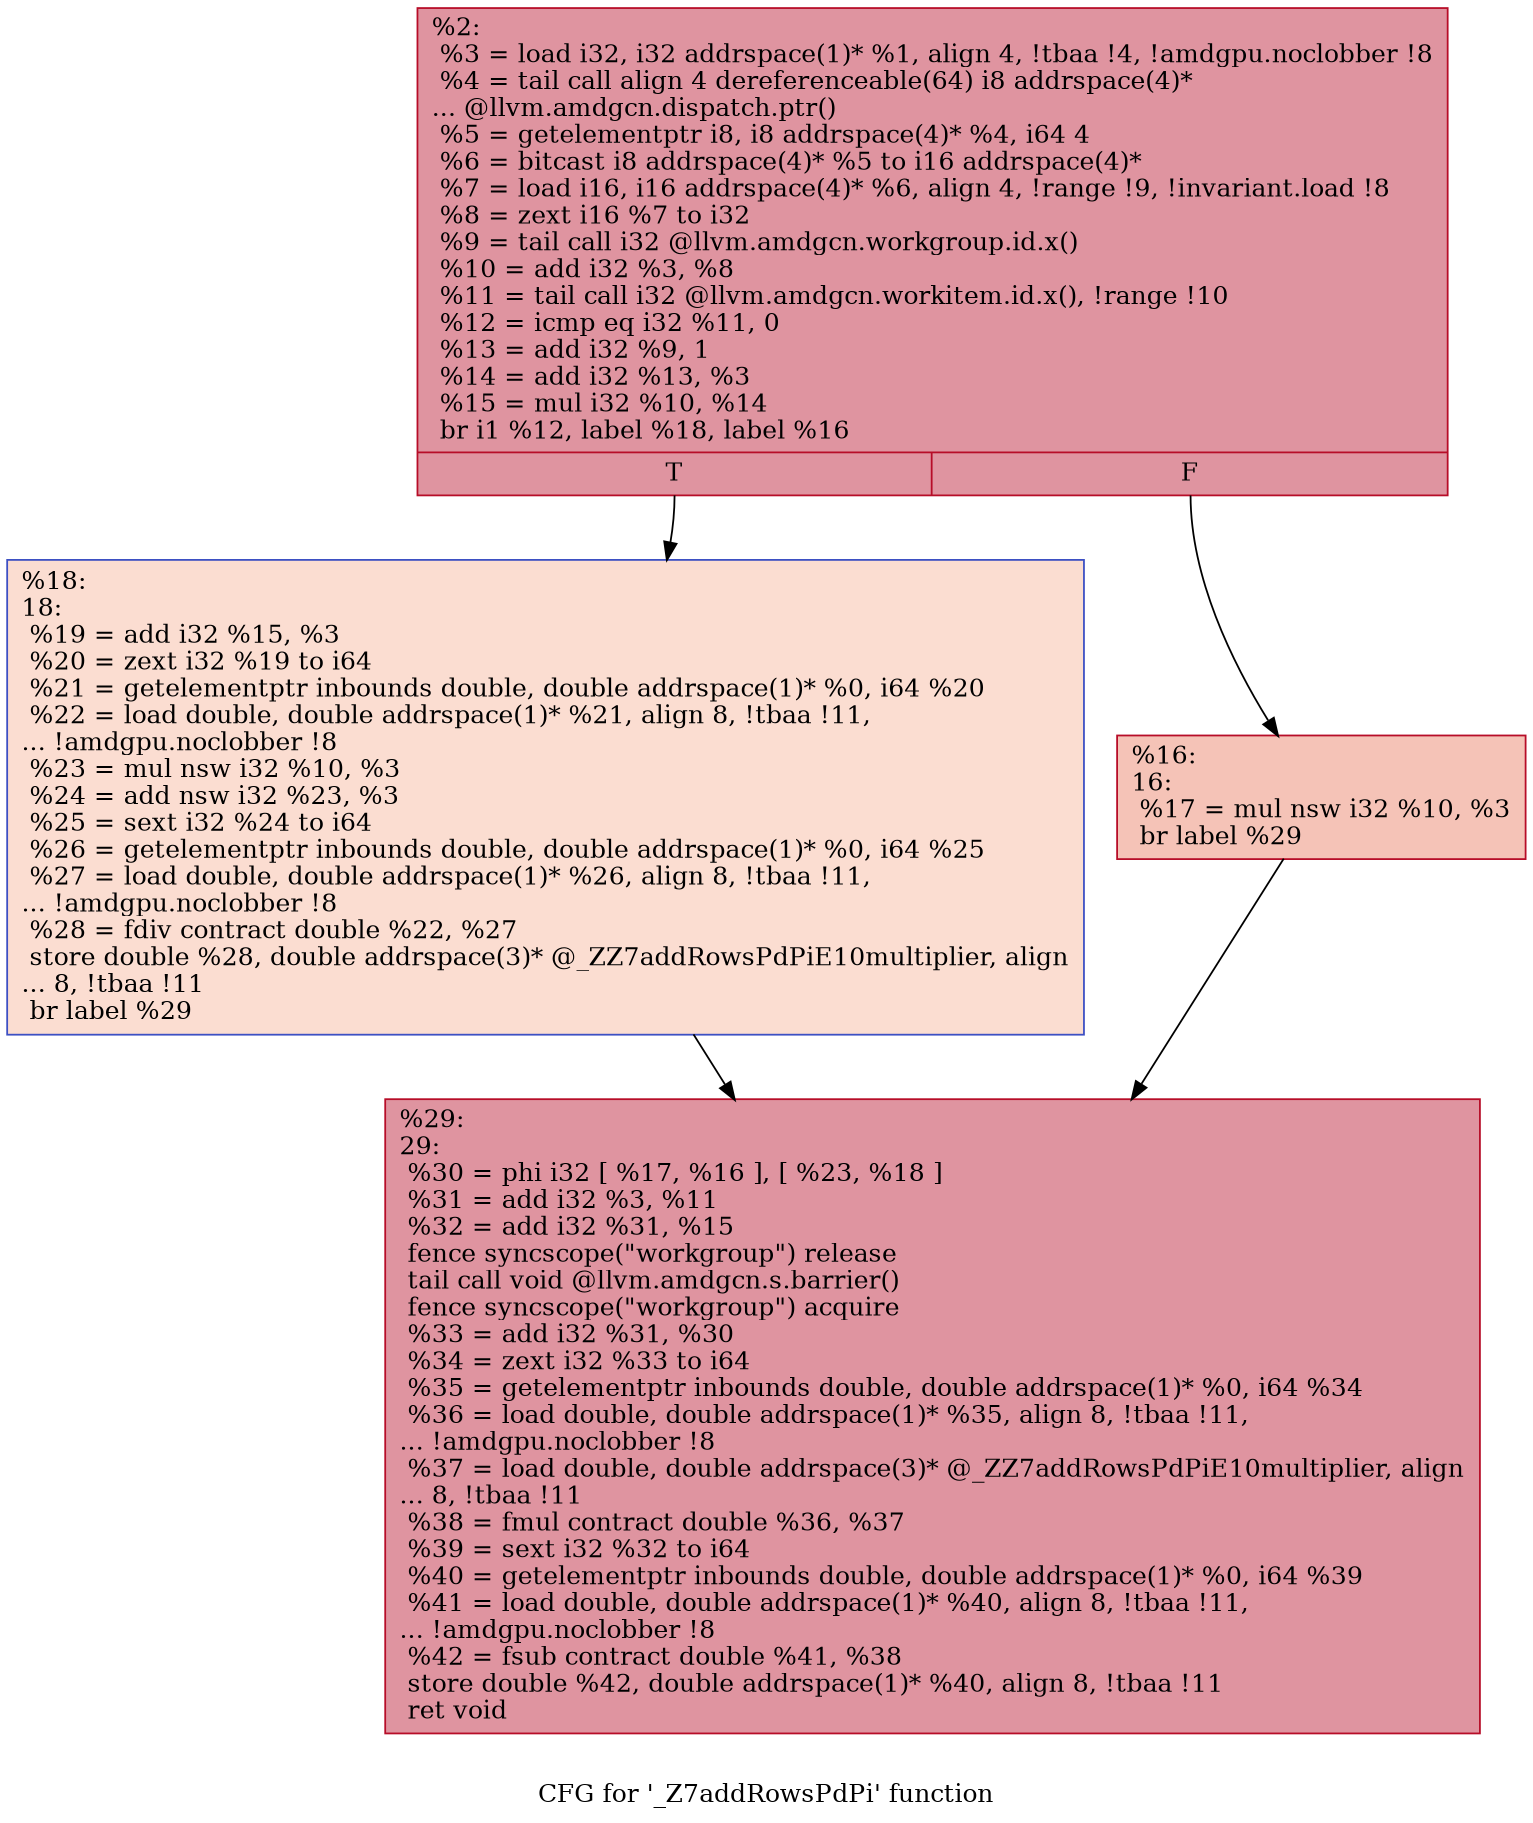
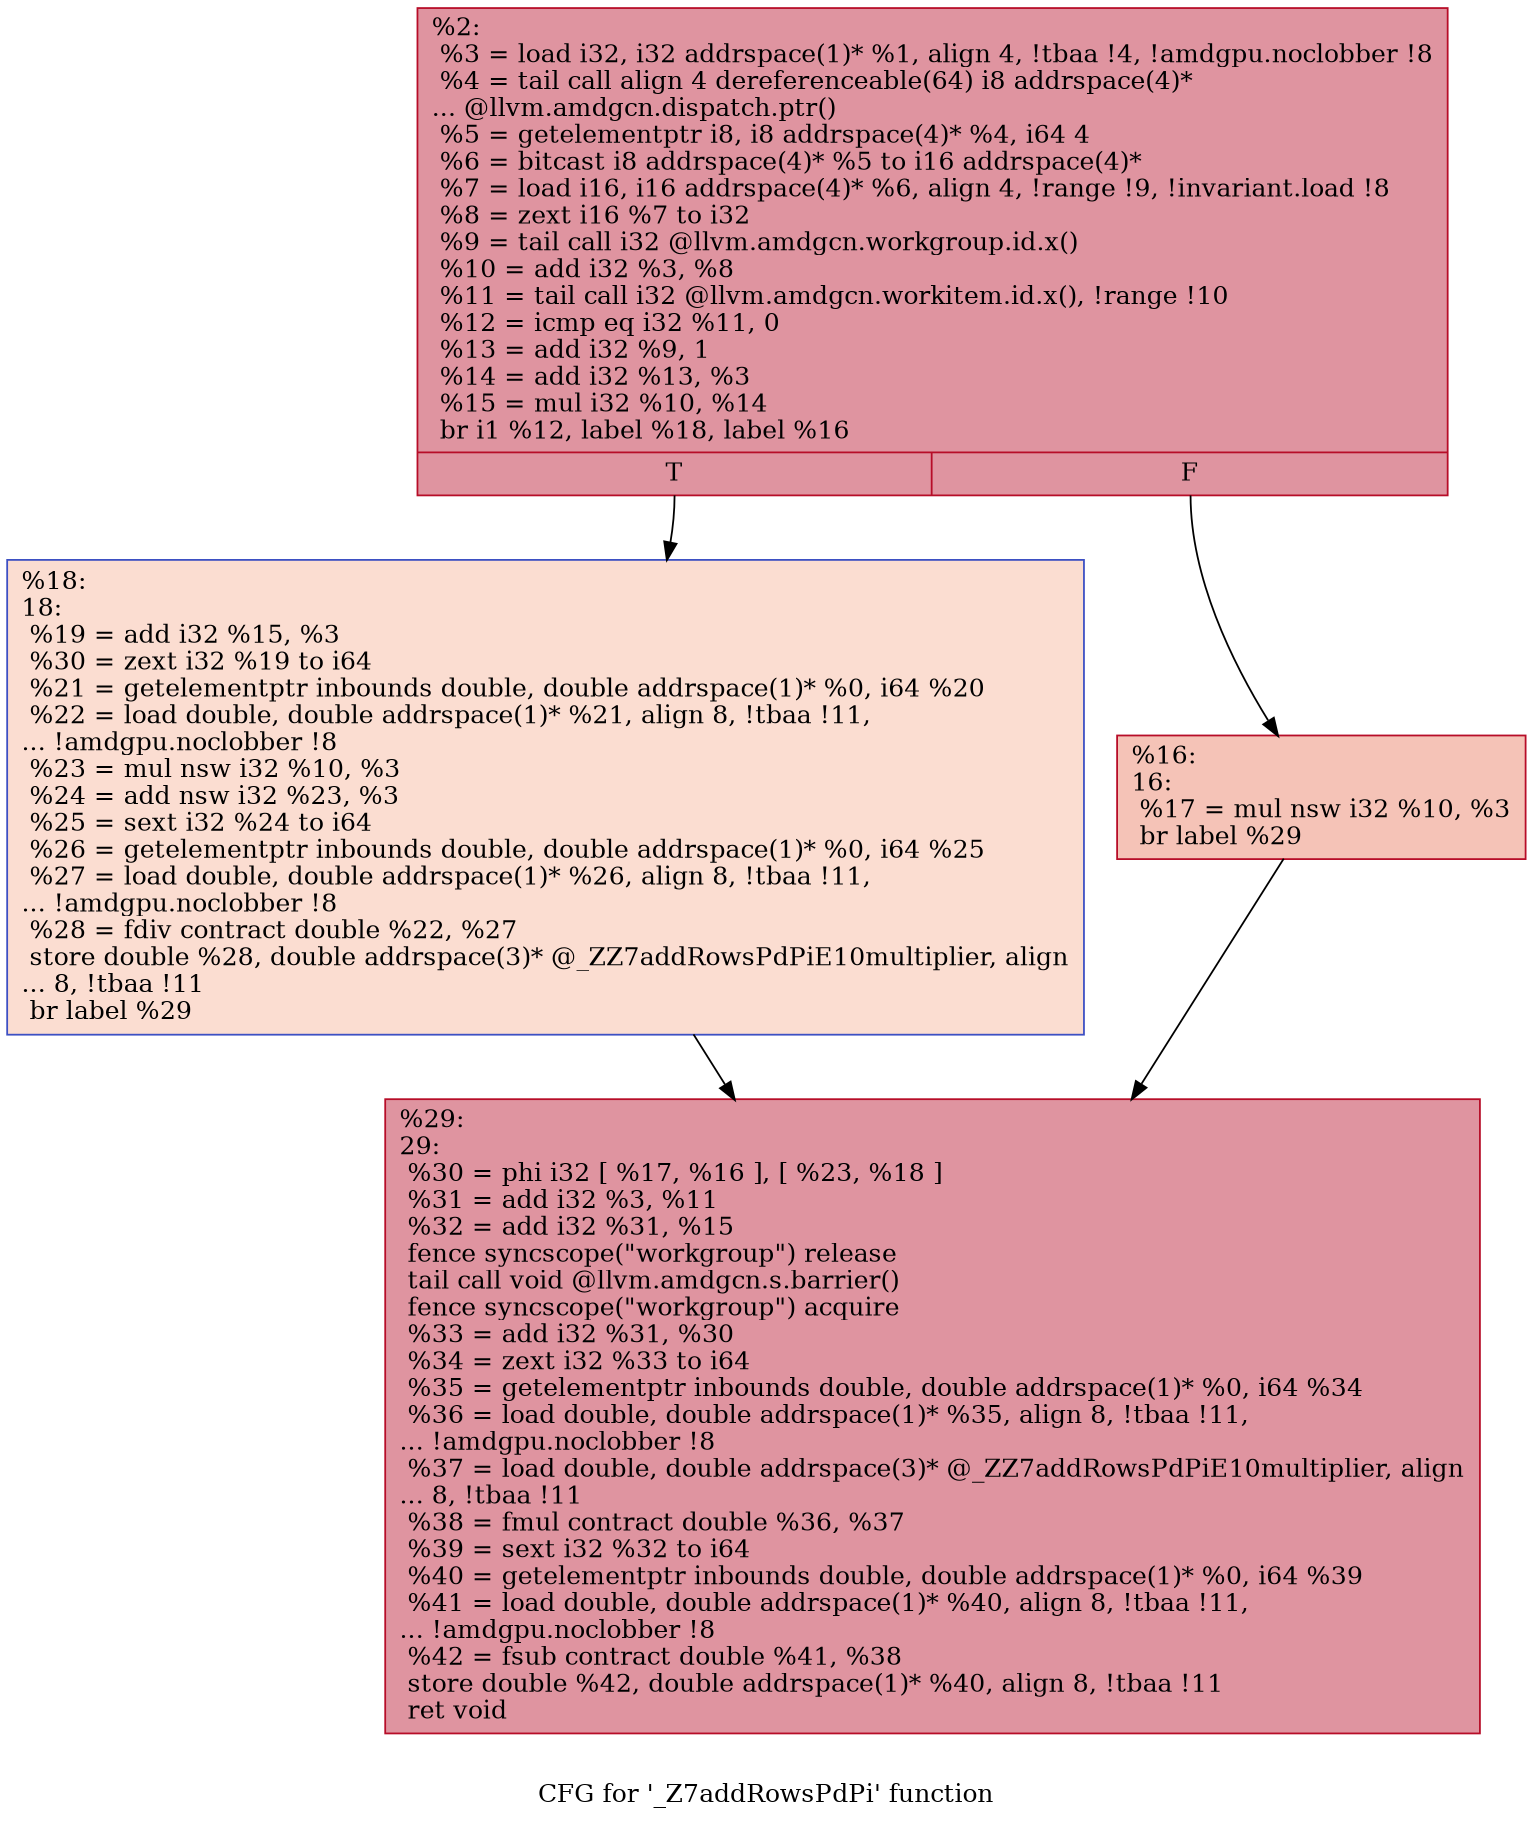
(197, 662) -> (197, 662)
